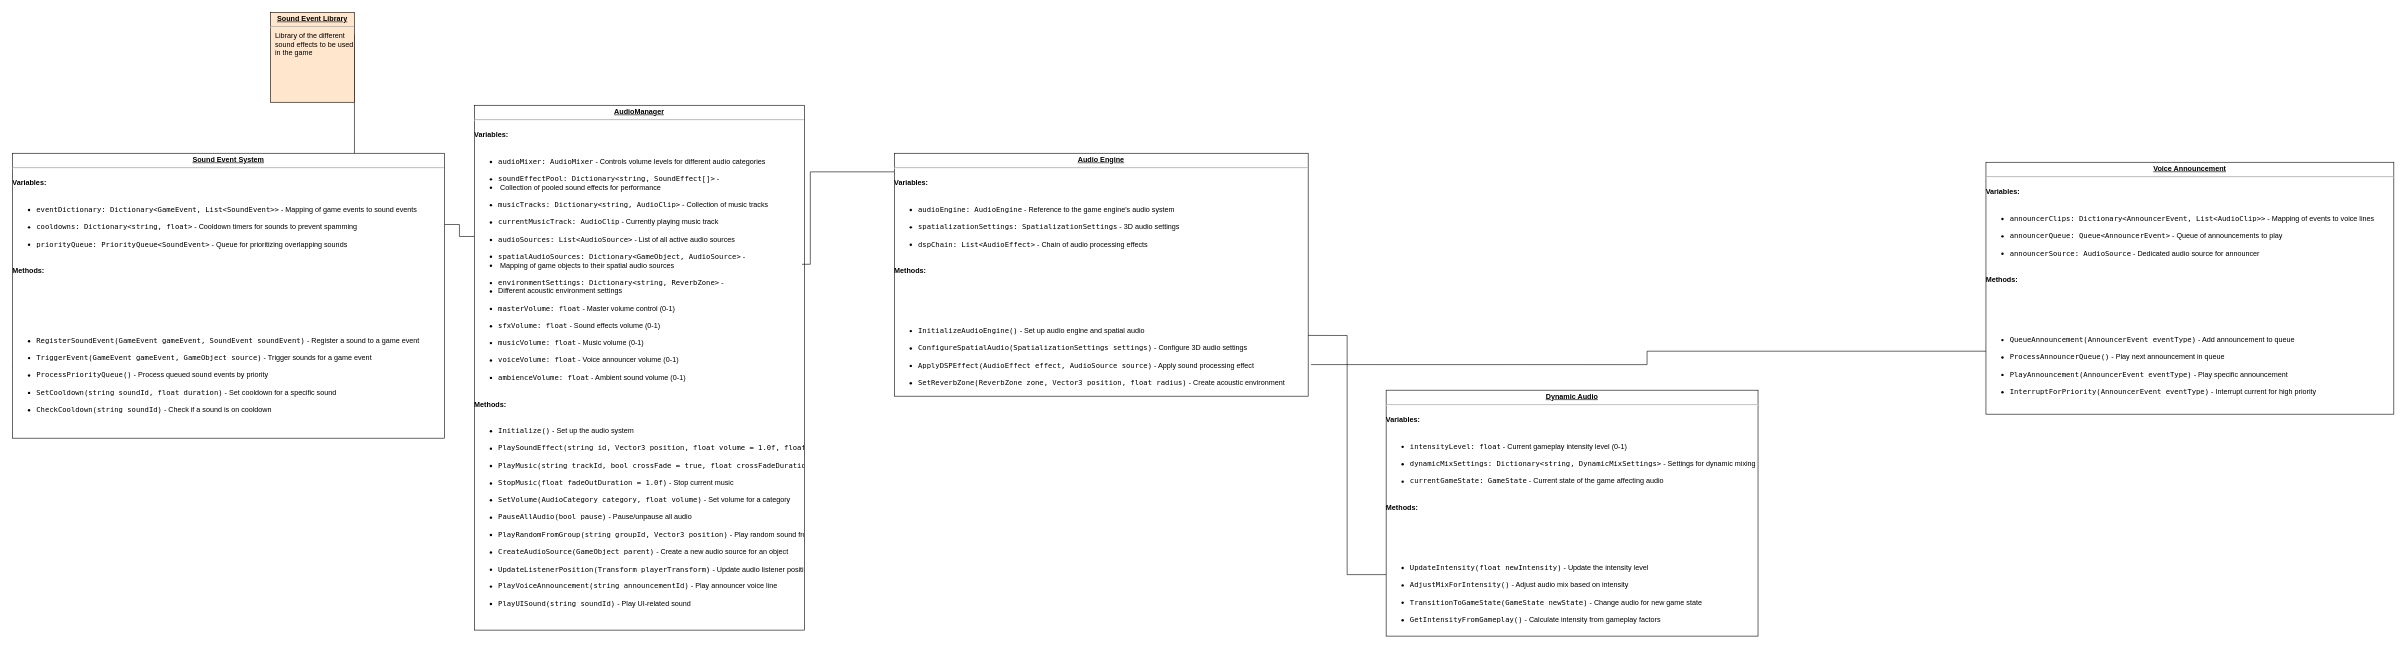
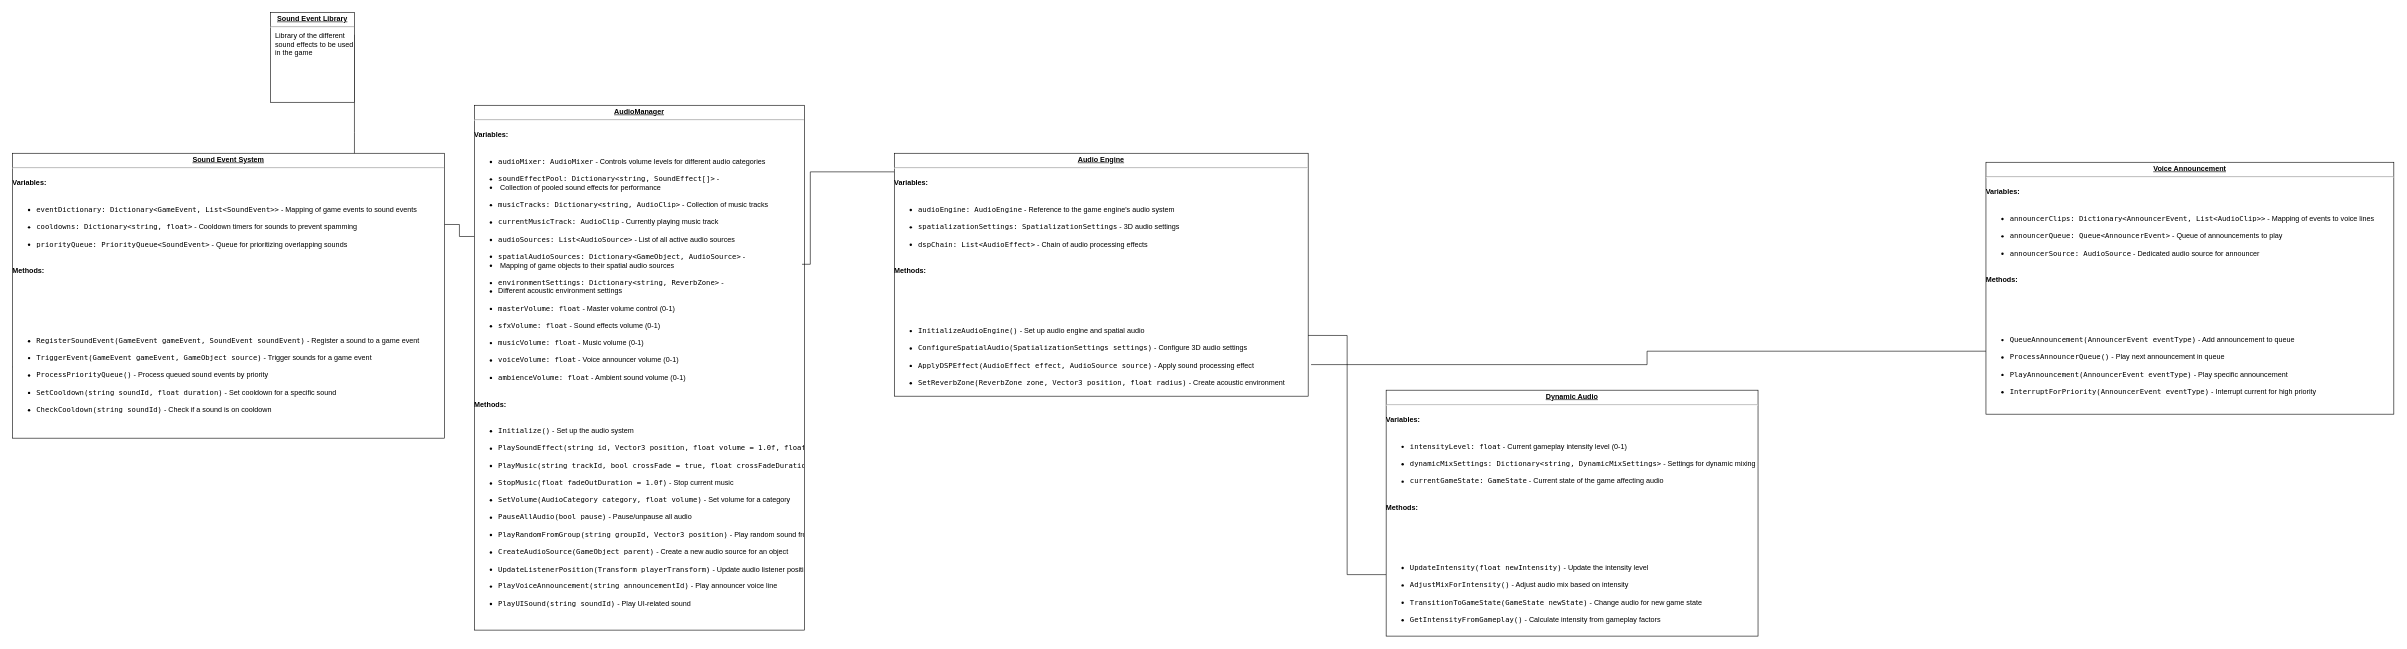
(312, 57) -> (312, 57)
